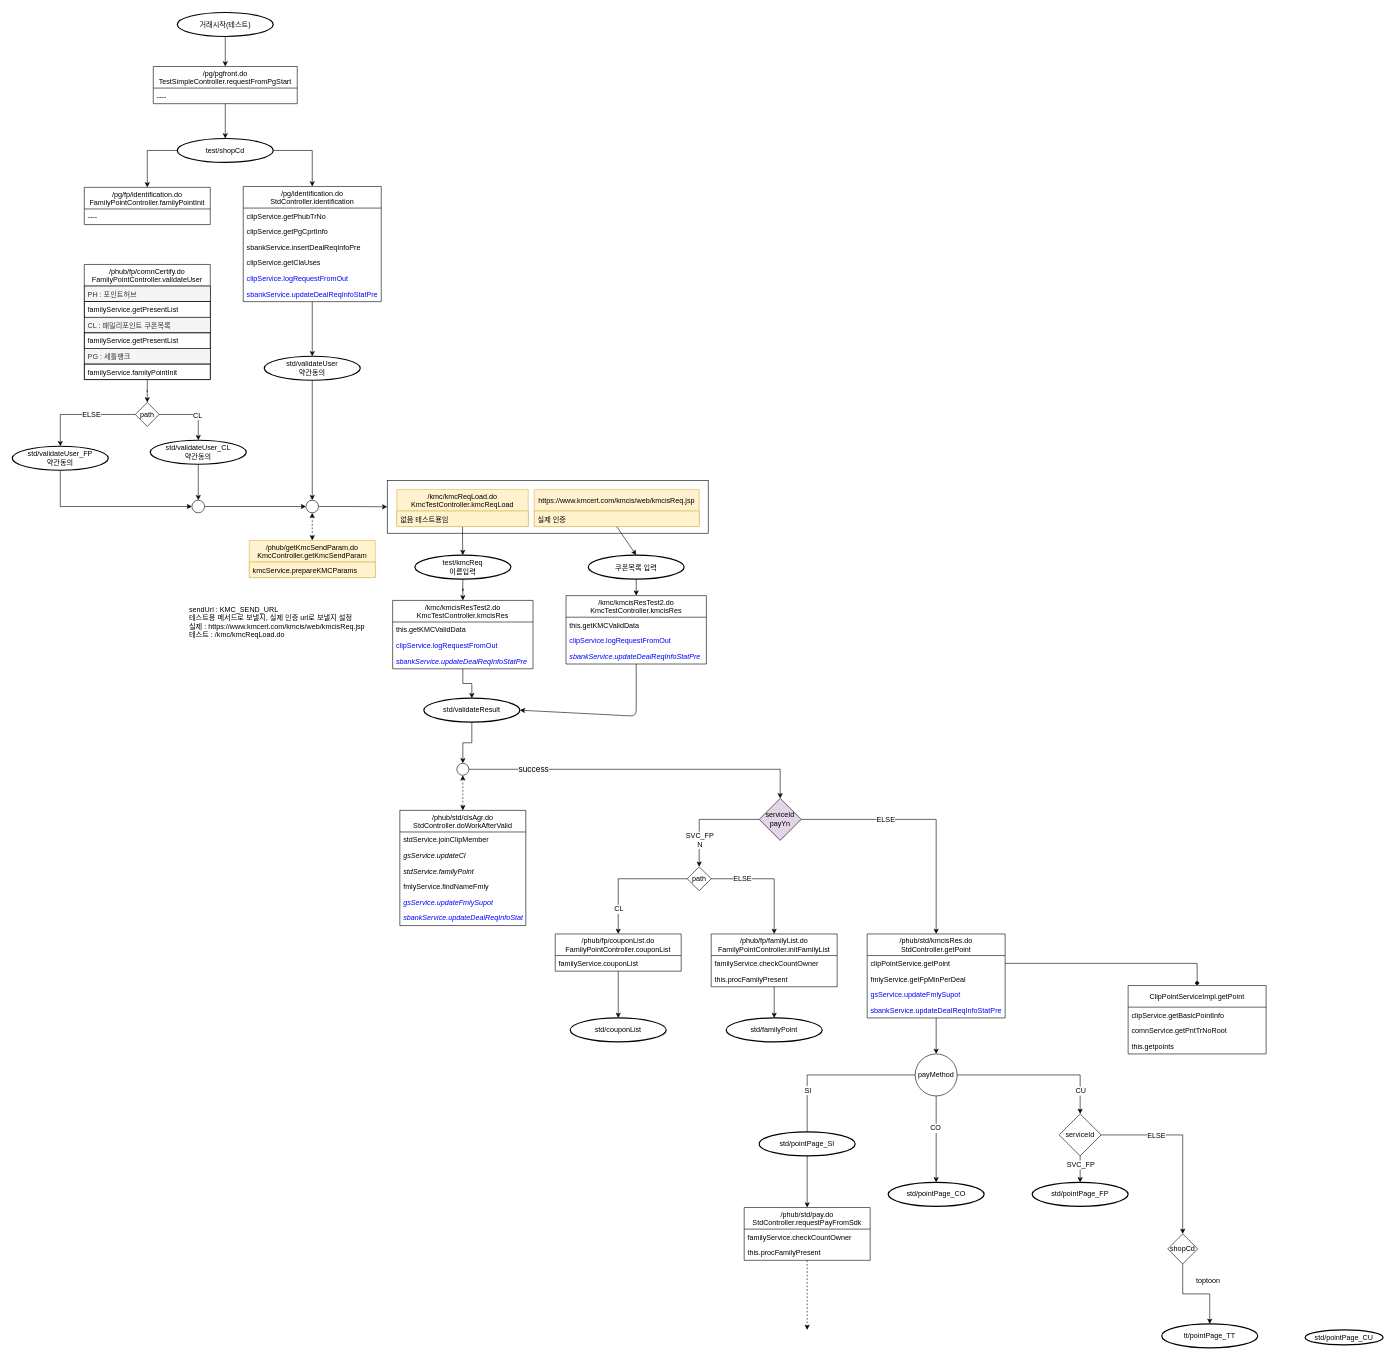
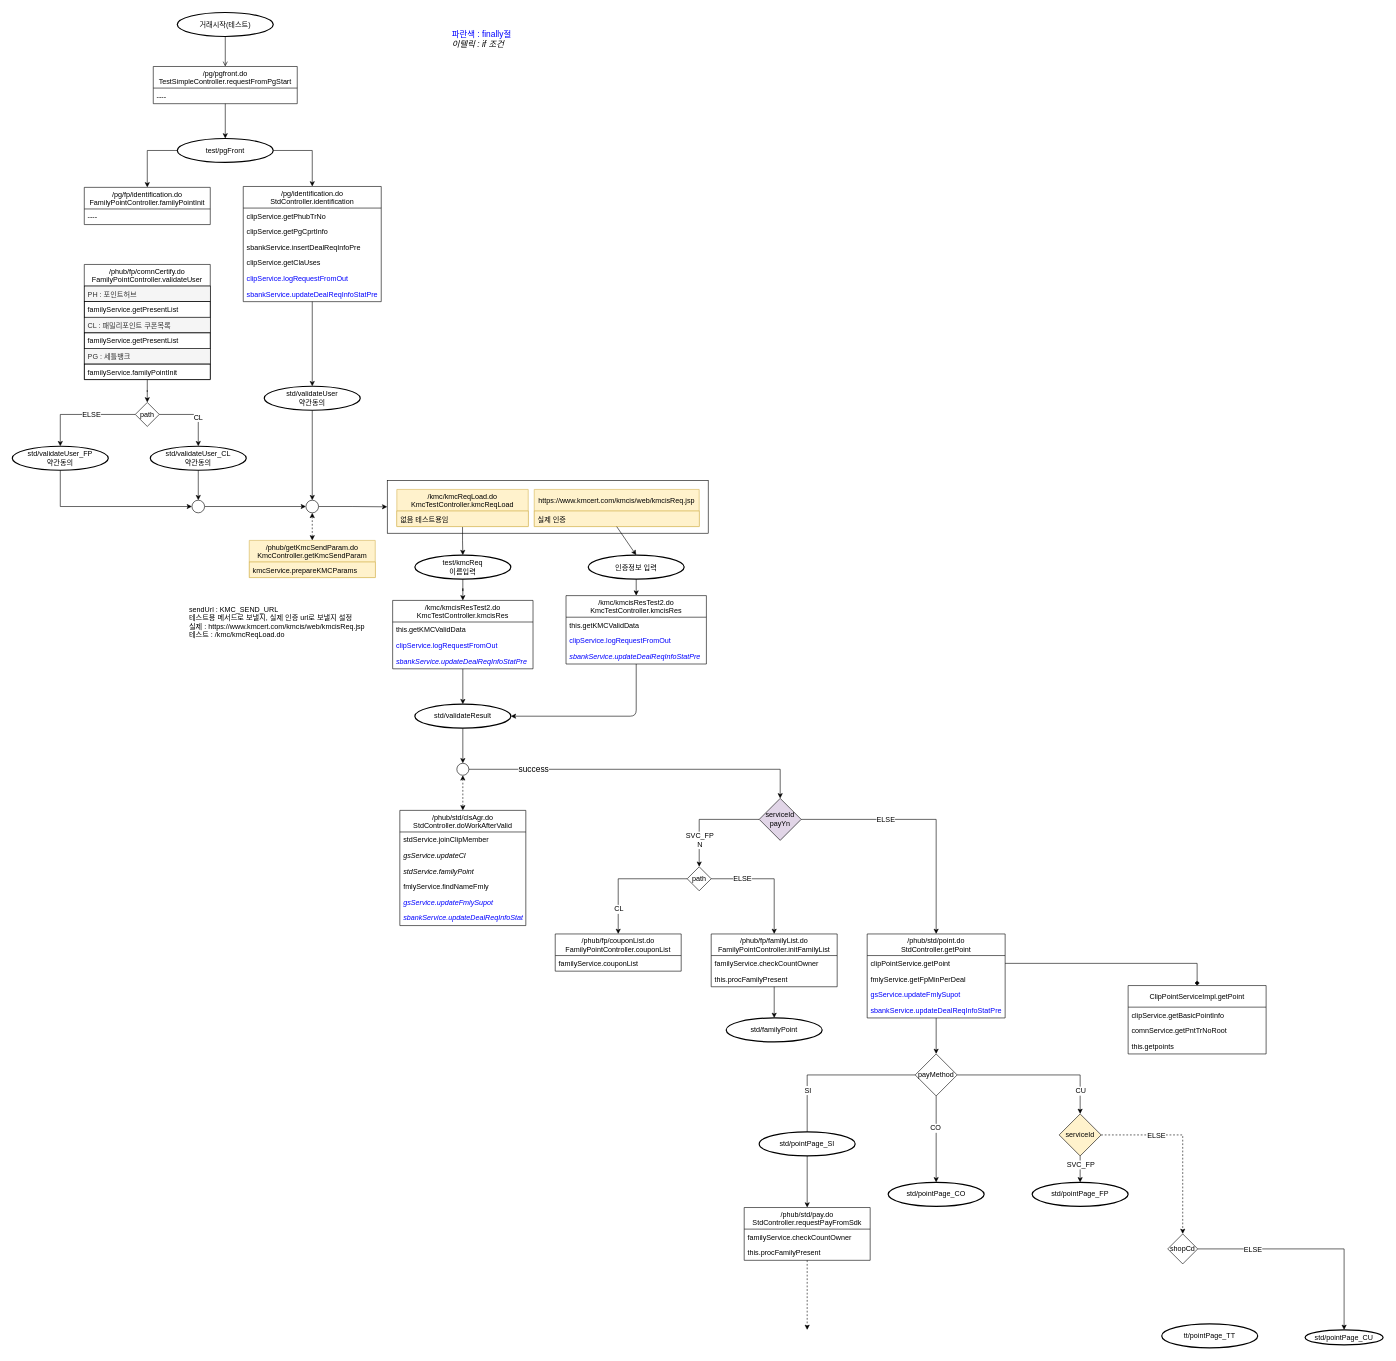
none -> (487, 39)
(225, 60) -> (225, 61)
(225, 150) -> (225, 150)
(312, 368) -> (312, 398)
(198, 452) -> (198, 458)
(636, 567) -> (636, 567)
(472, 710) -> (463, 716)
(936, 941) -> (936, 941)
(618, 1012) -> none
(618, 1030) -> none
(936, 1075) -> (936, 1075)
(1080, 1135) -> (1080, 1135)
(1183, 1174) -> (1183, 1174)
none -> (1252, 1249)
(1209, 1294) -> none
